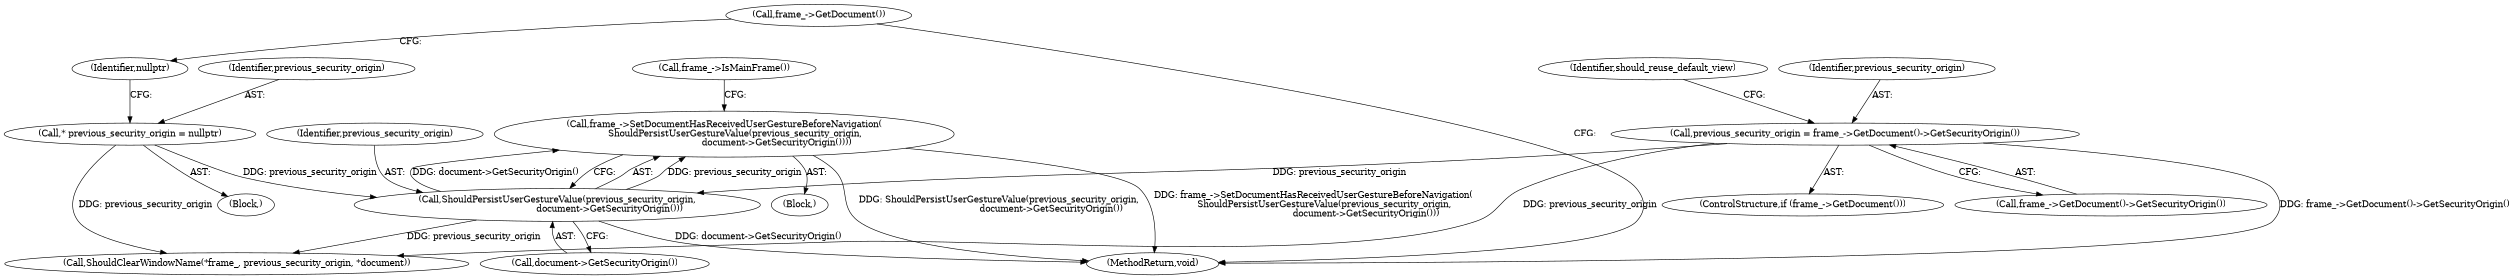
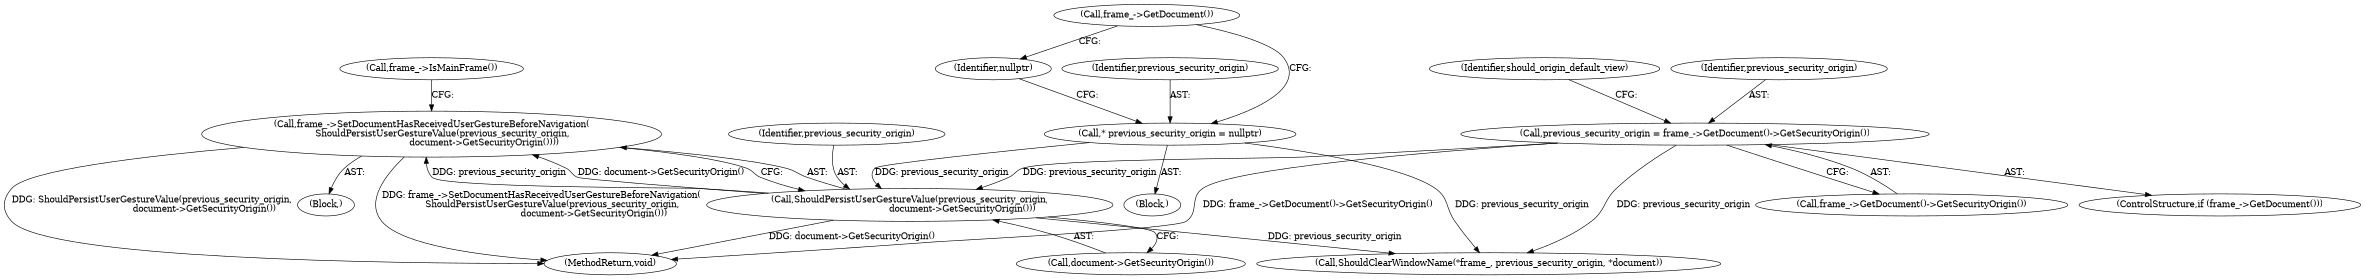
(1653, 69) -> (1545, 69)
(1484, 132) -> (1287, 64)
